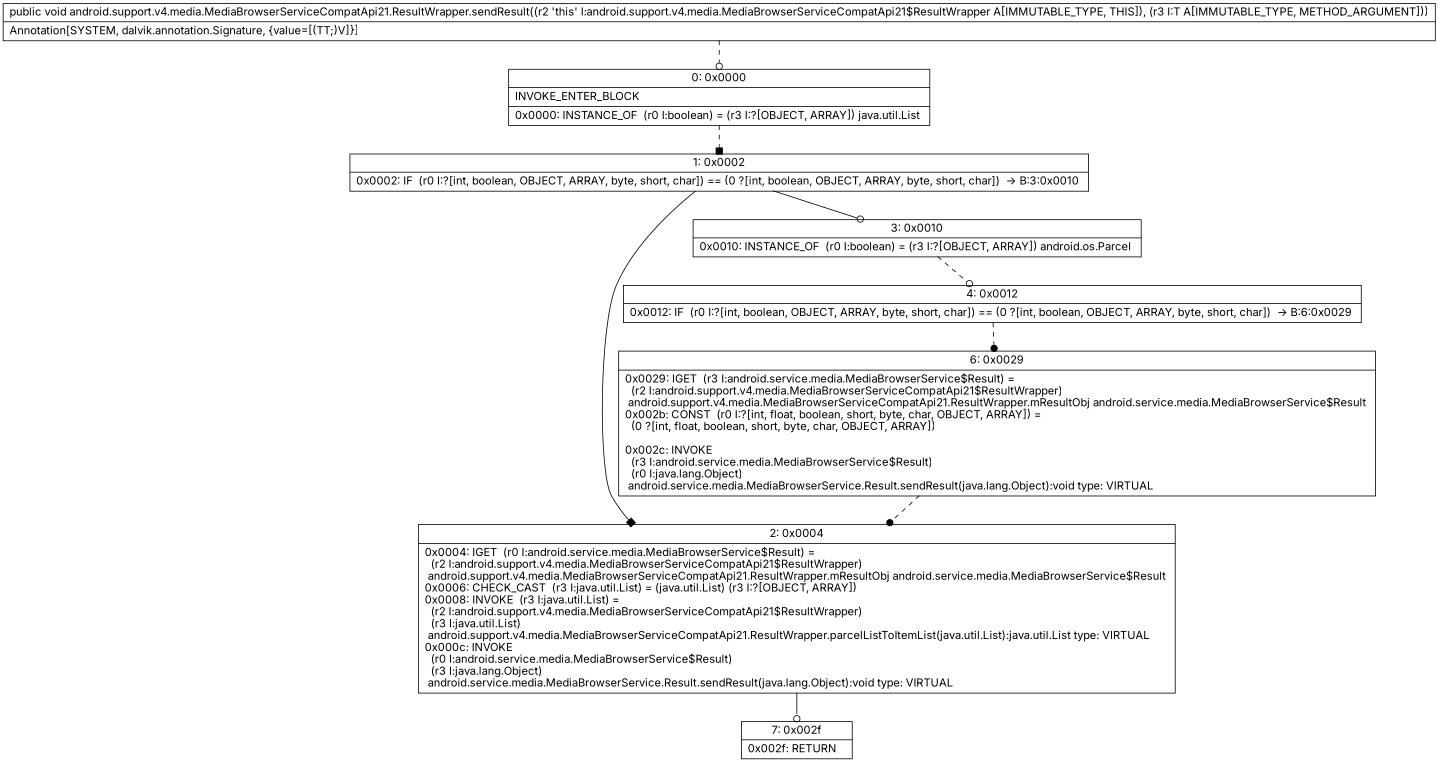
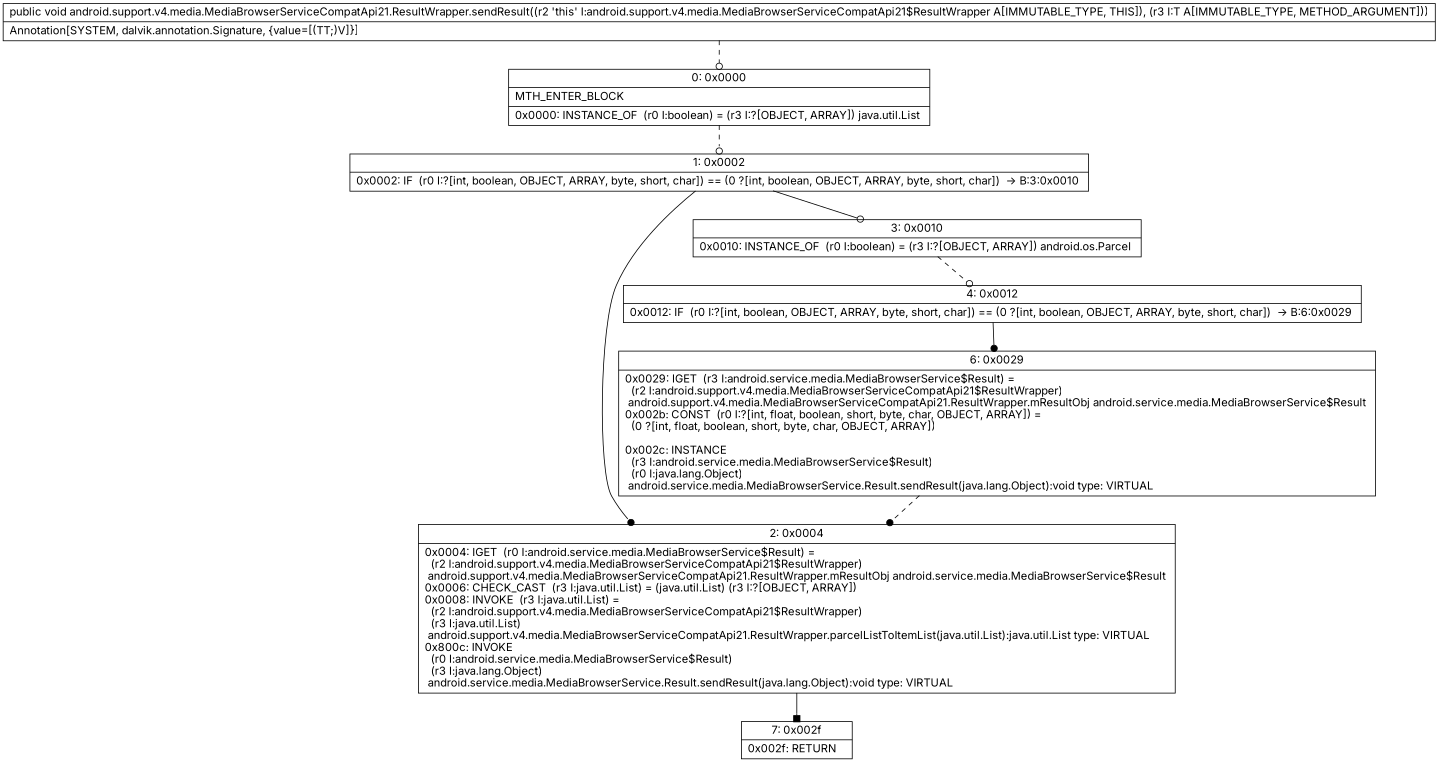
(578, 97) -> (570, 97)
(719, 136) -> (719, 136)
(994, 334) -> (994, 334)
(605, 342) -> (605, 342)
(672, 450) -> (679, 450)
(472, 648) -> (472, 648)
(797, 703) -> (797, 703)
